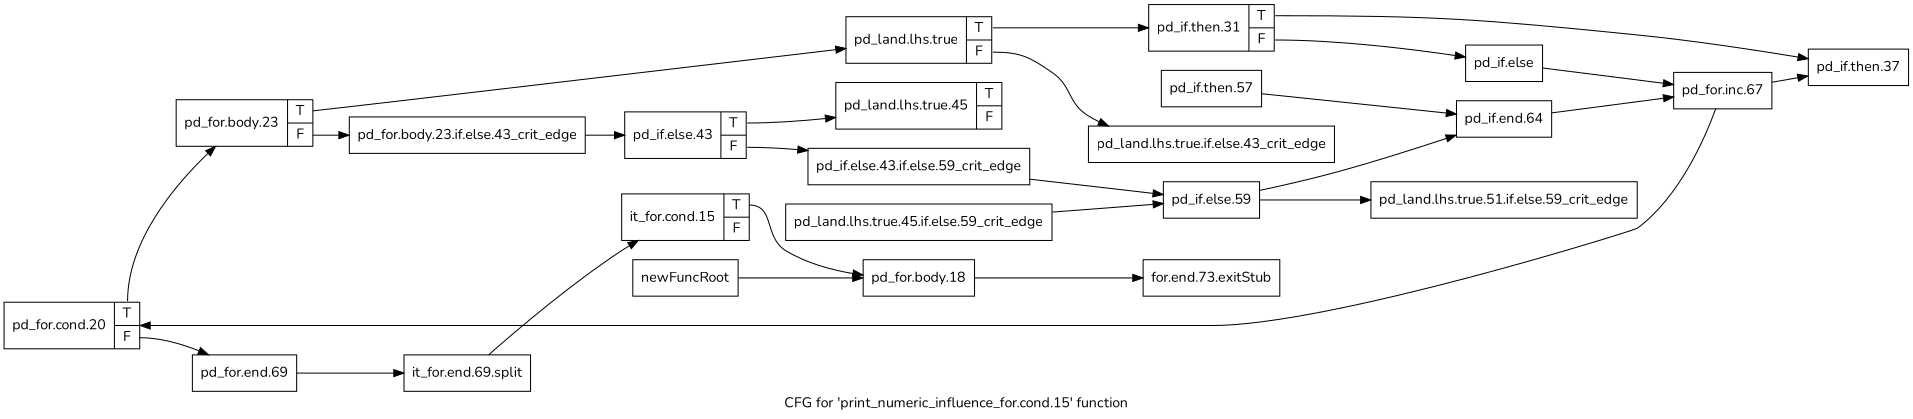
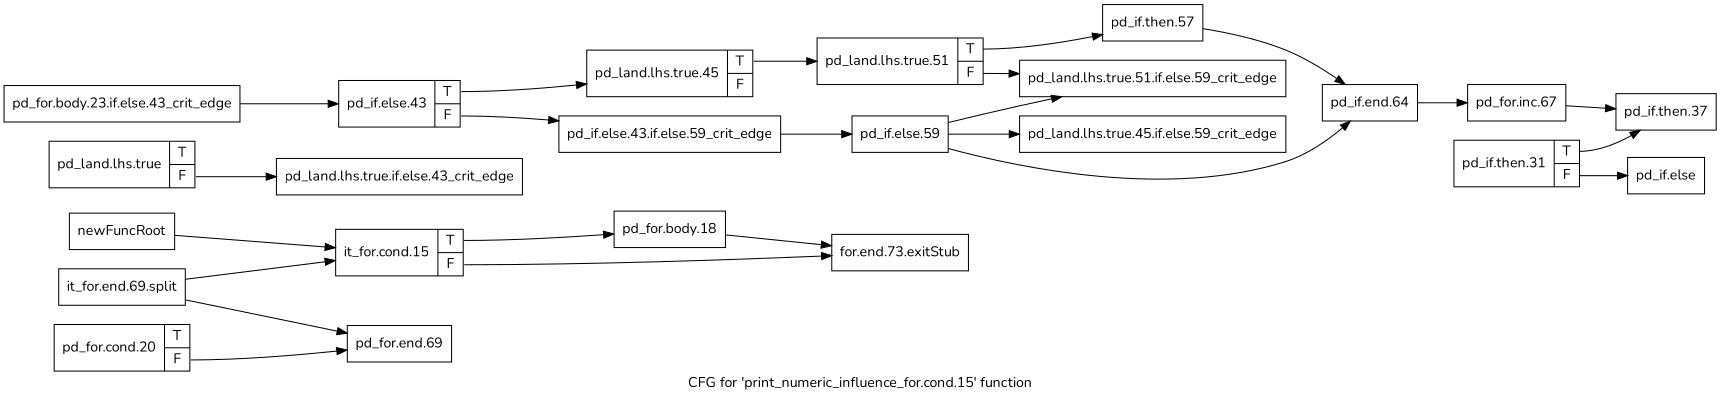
(1066, 28) -> none
none -> (900, 61)
(1603, 76) -> none
(245, 123) -> none
(1103, 208) -> (979, 134)
none -> (643, 262)
(795, 278) -> (250, 241)
(972, 326) -> none
(345, 373) -> (261, 316)
